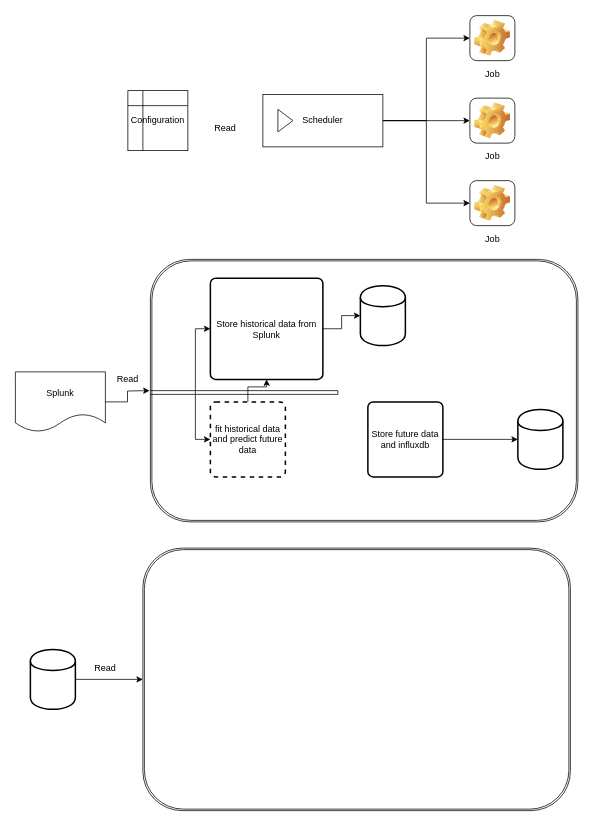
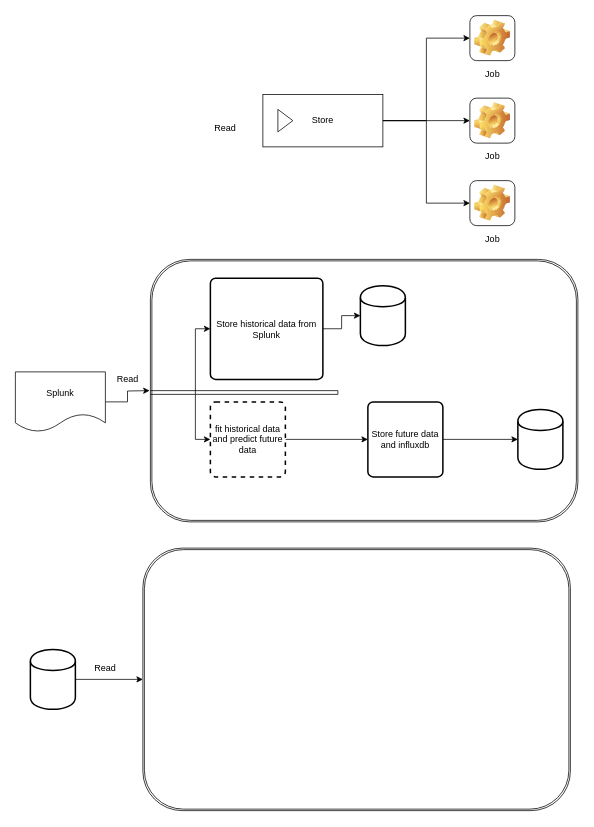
(158, 120) -> none
(323, 120) -> (323, 120)
(266, 387) -> (324, 439)
